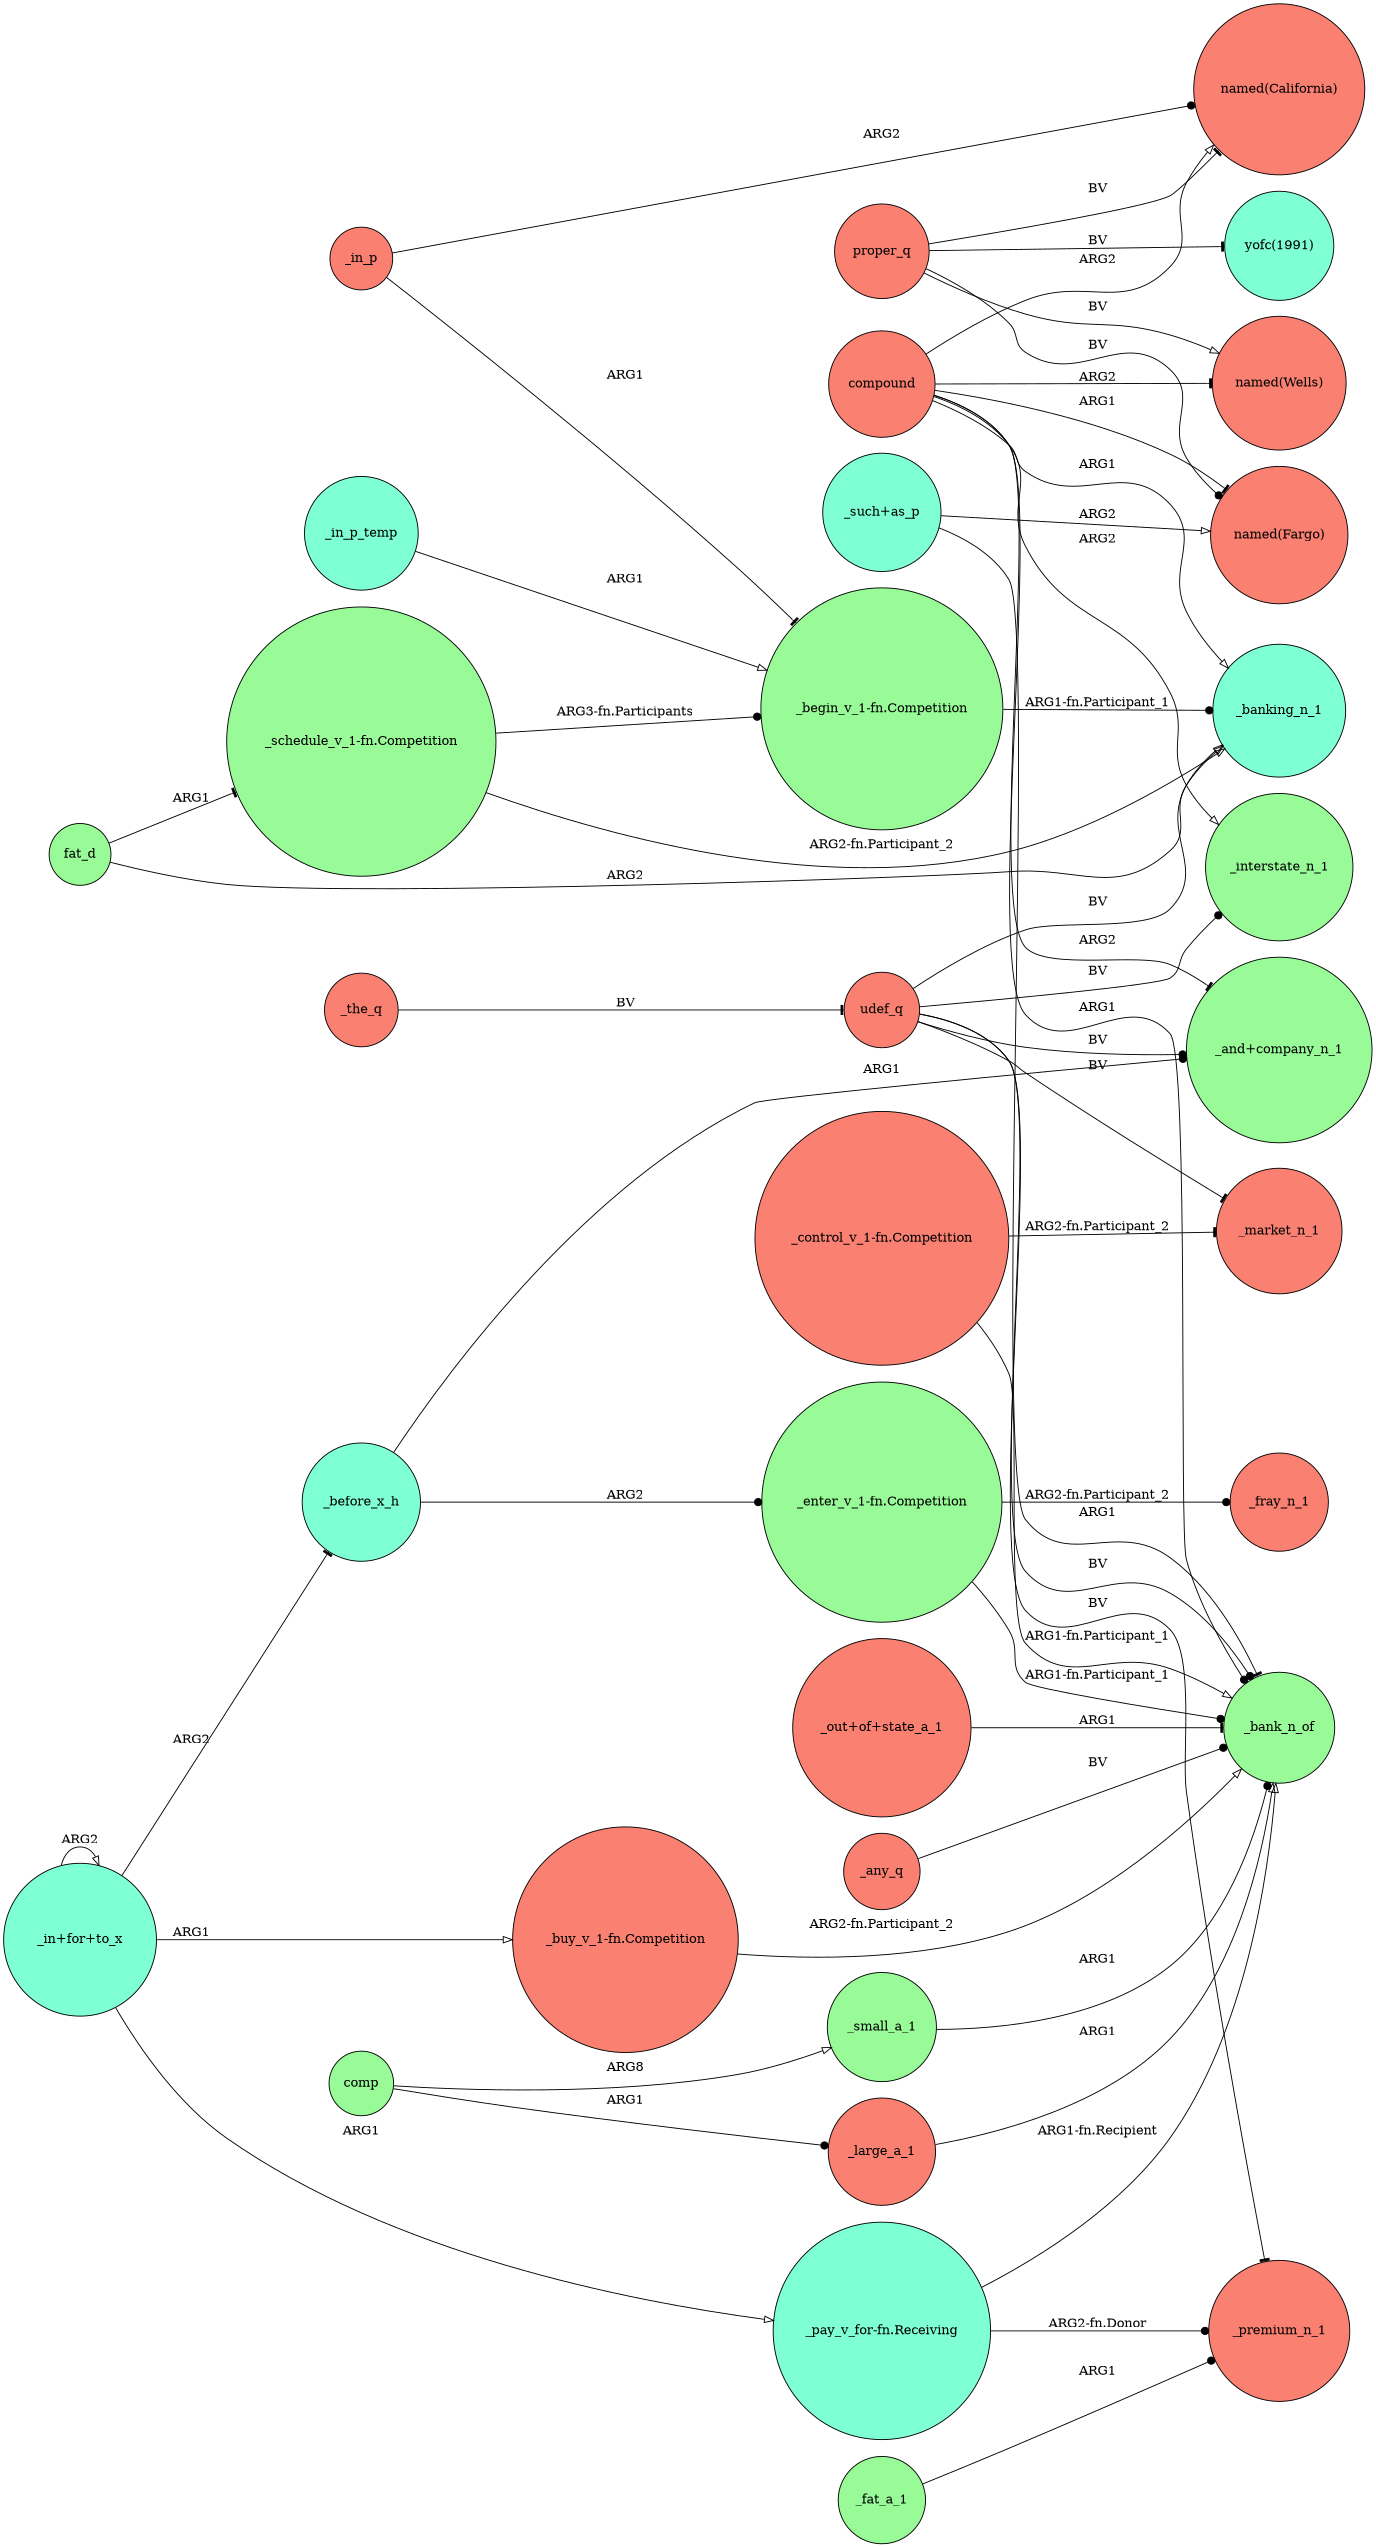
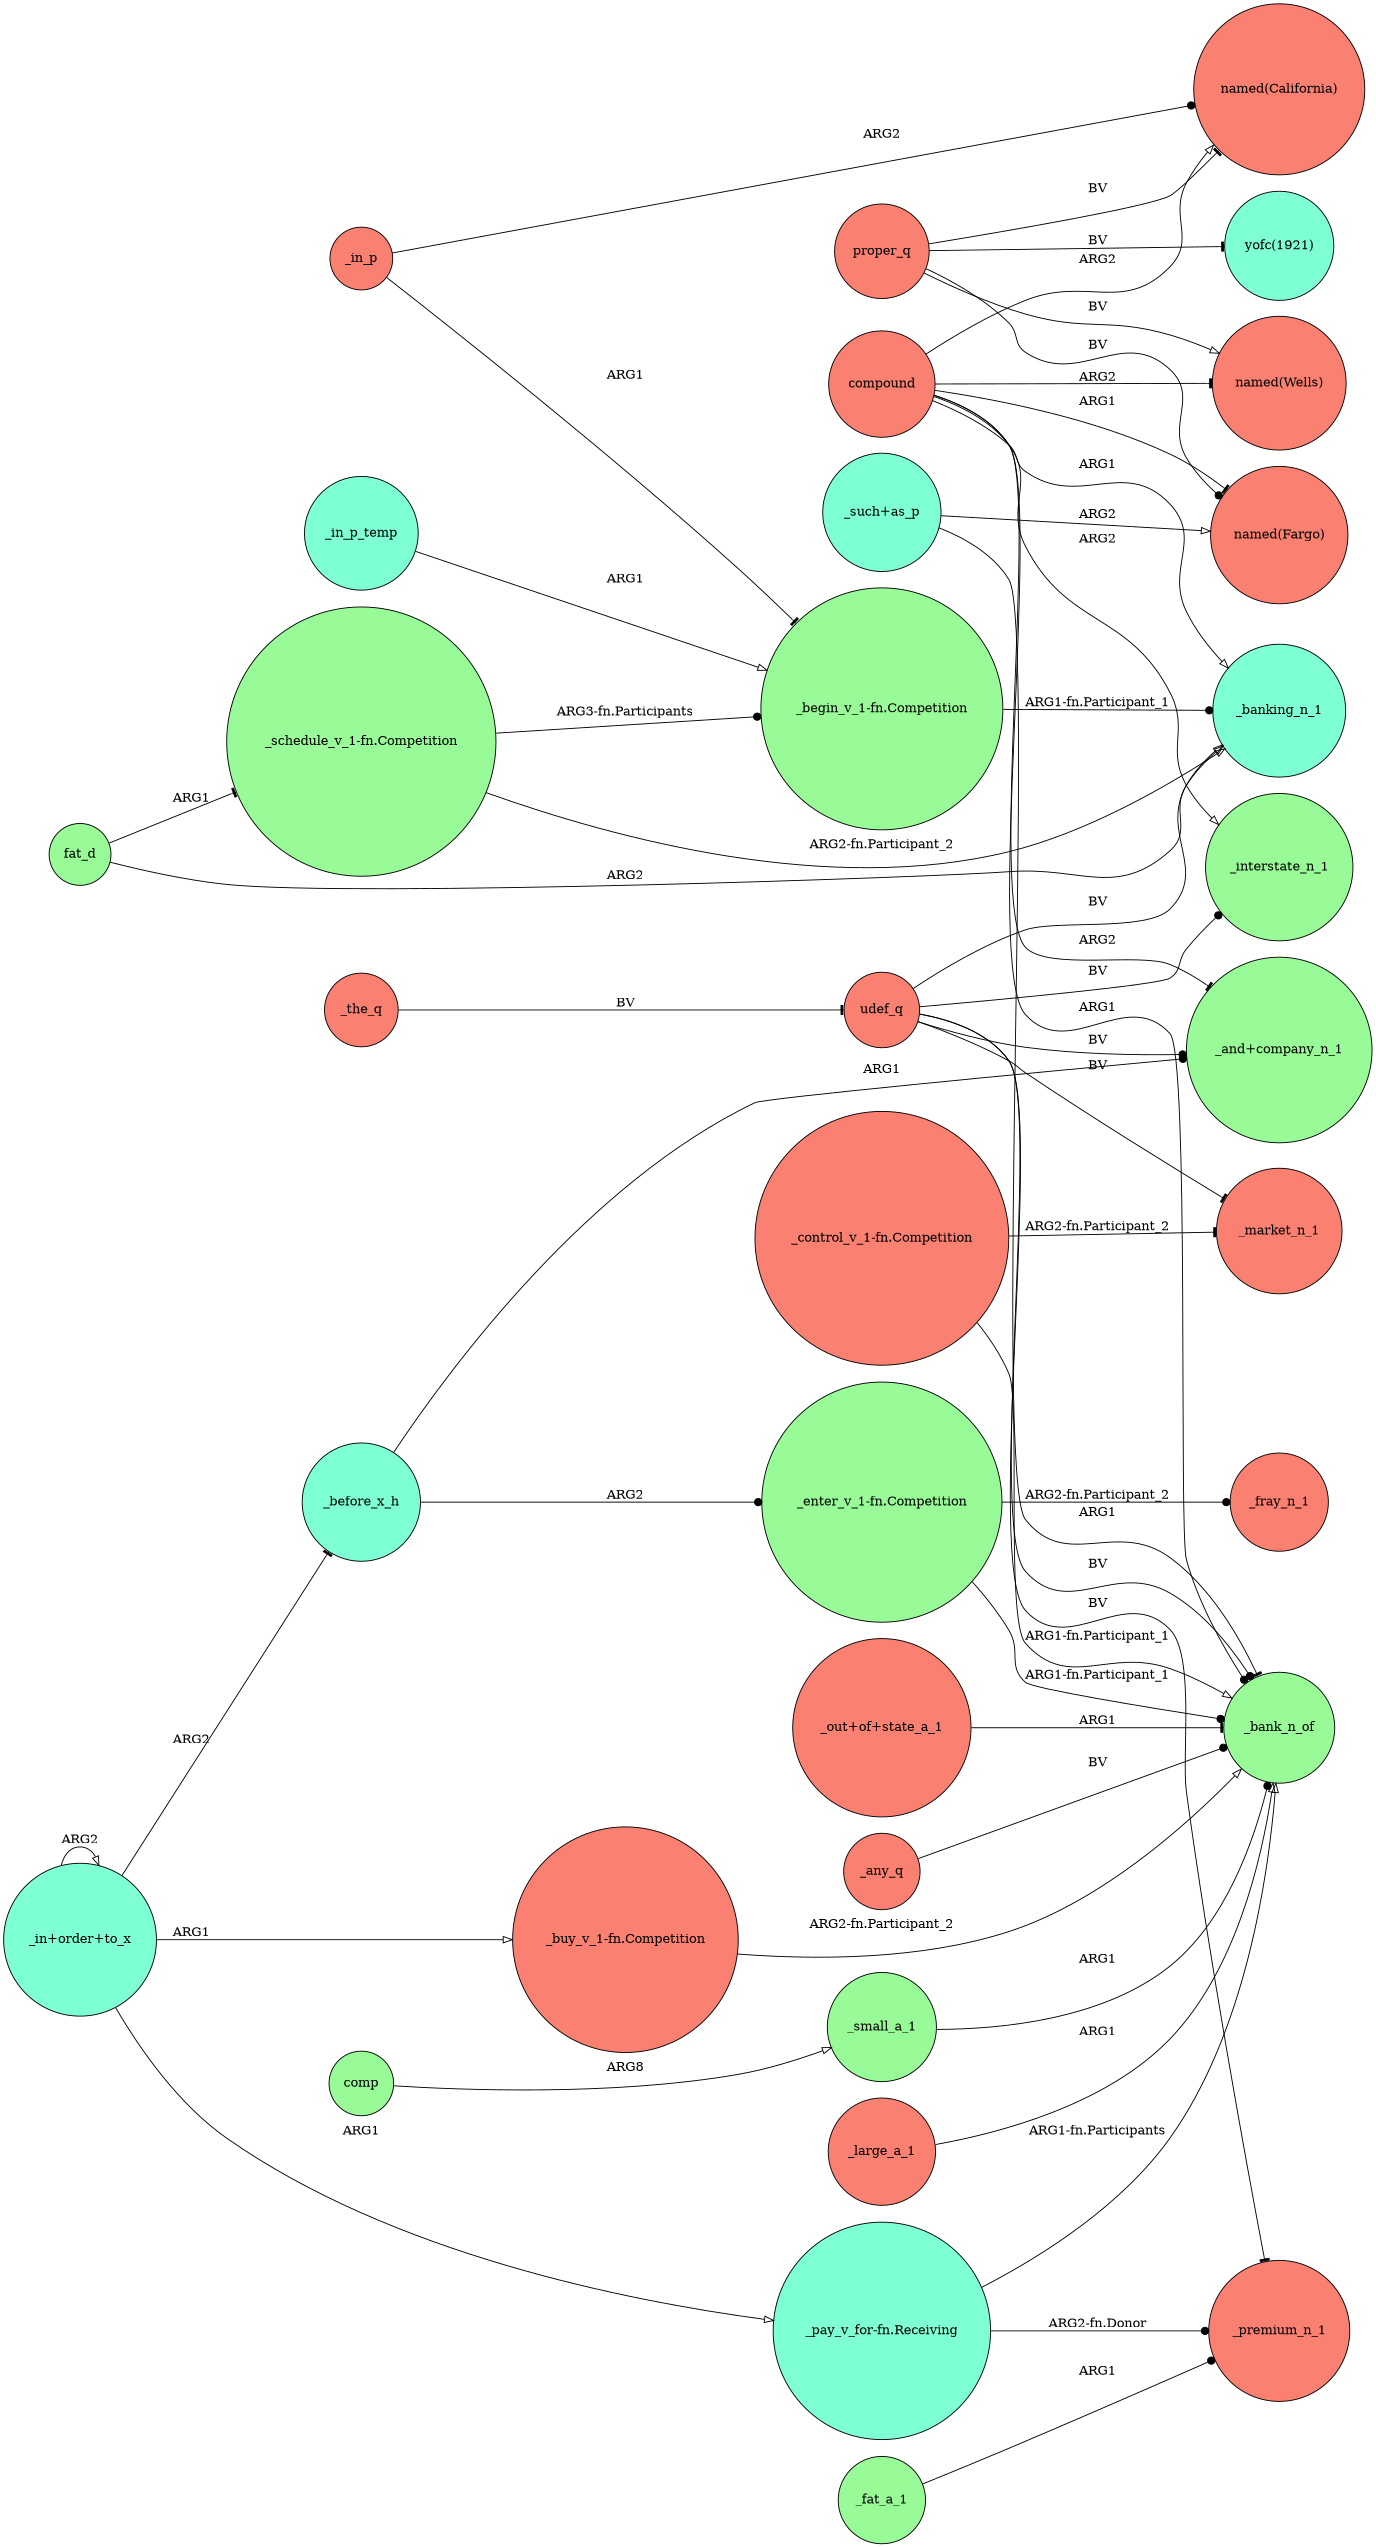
(1279, 246) -> (1279, 246)
(80, 1940) -> (80, 1940)
(607, 2120) -> none
(1098, 2131) -> (1098, 2131)
